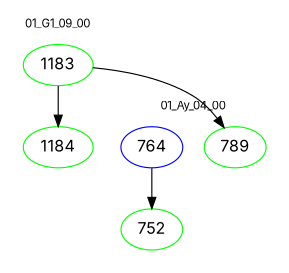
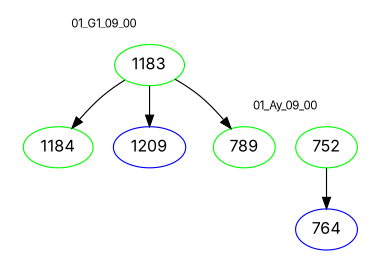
(194, 107) -> (285, 107)
none -> (150, 147)
(152, 183) -> (327, 183)
